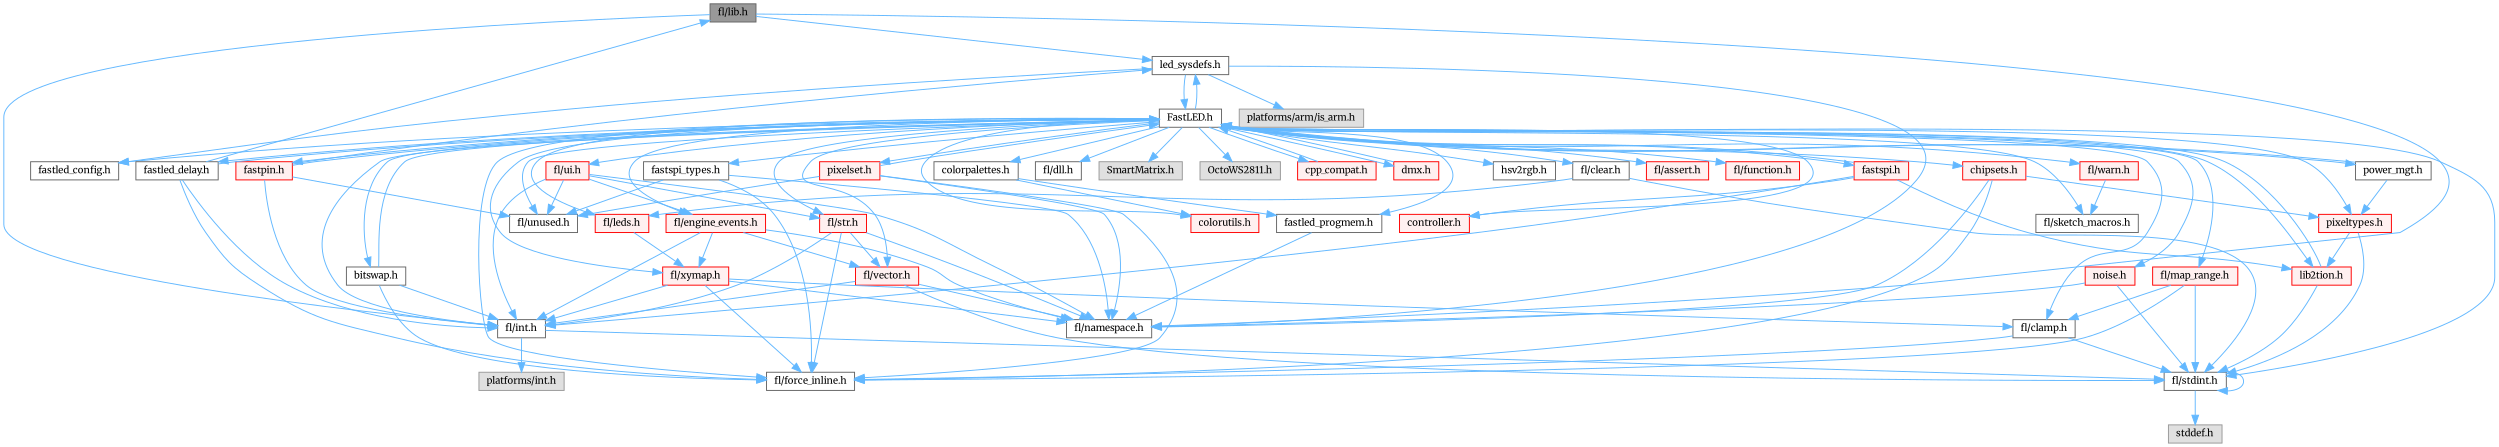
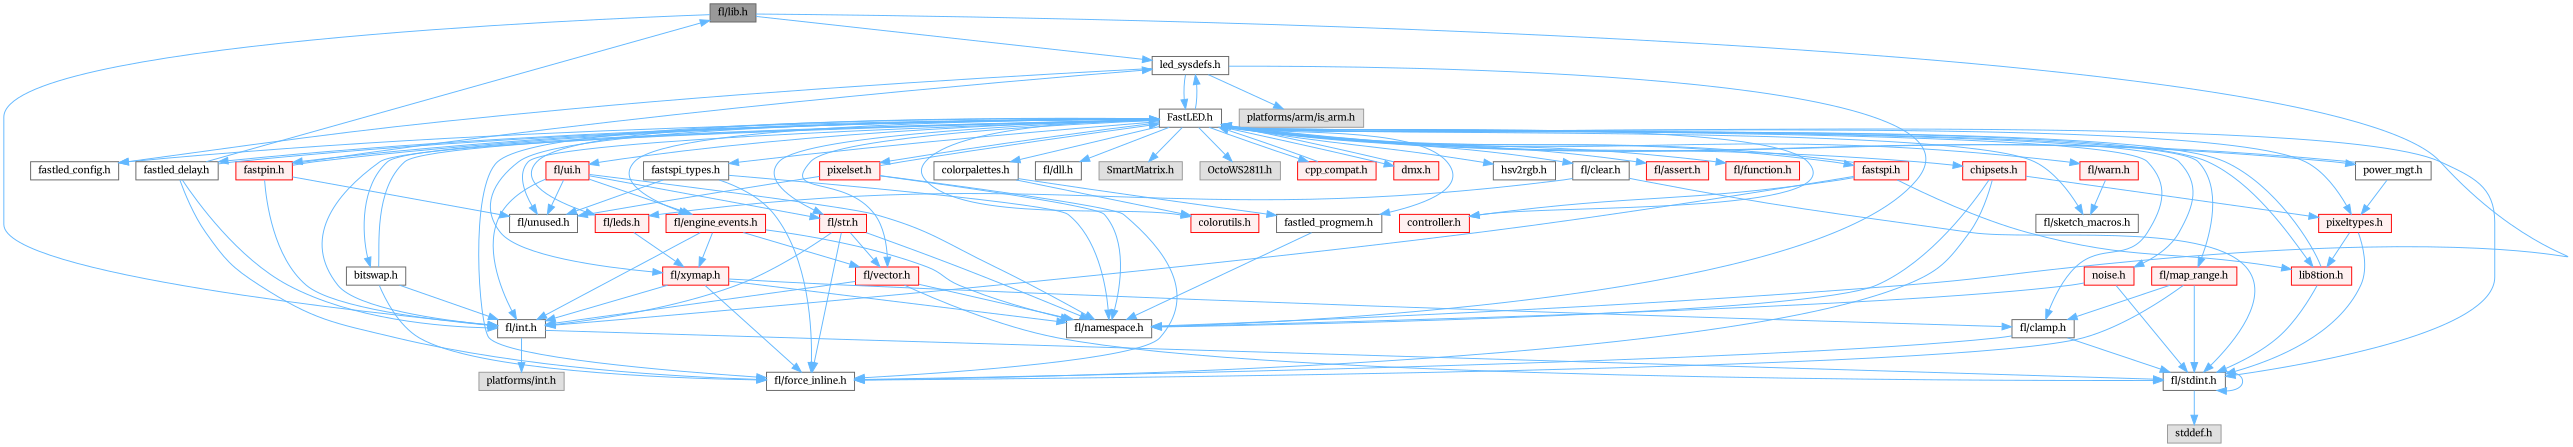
(2322, 276) -> (2322, 276)
